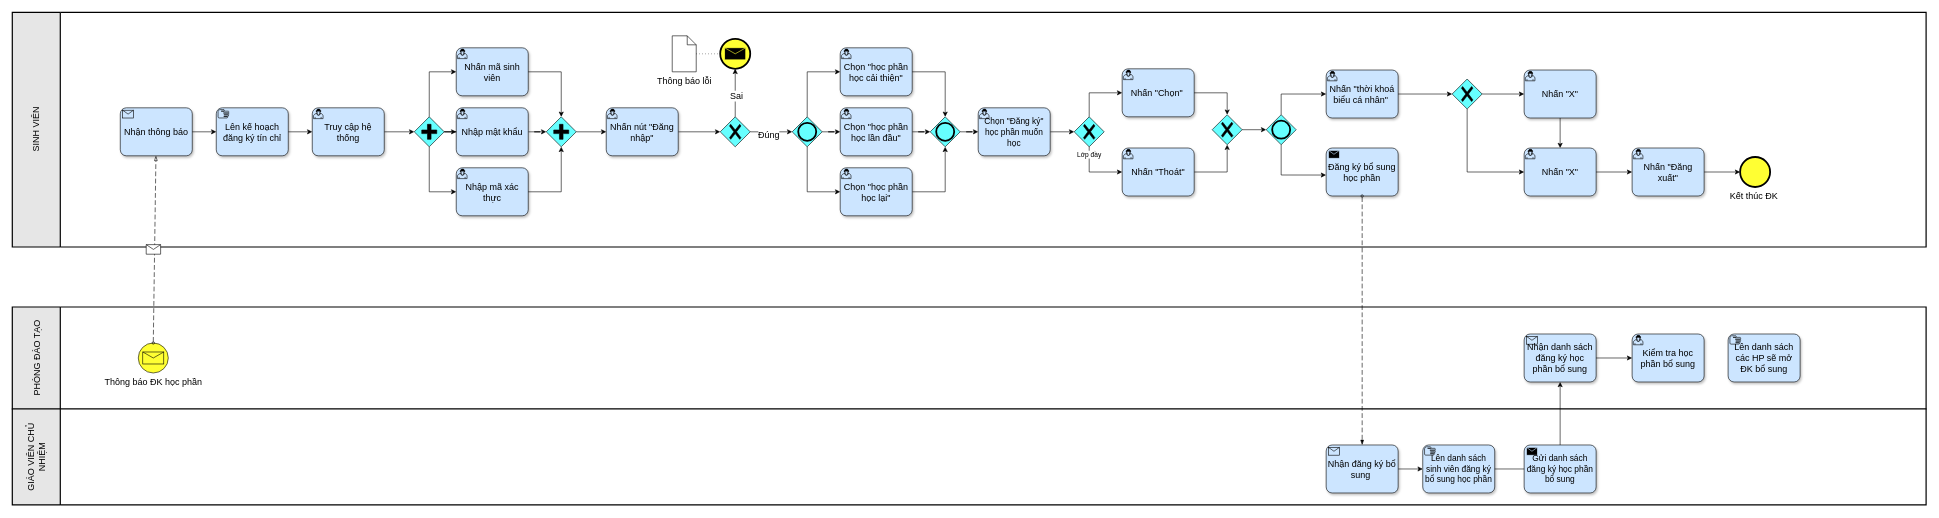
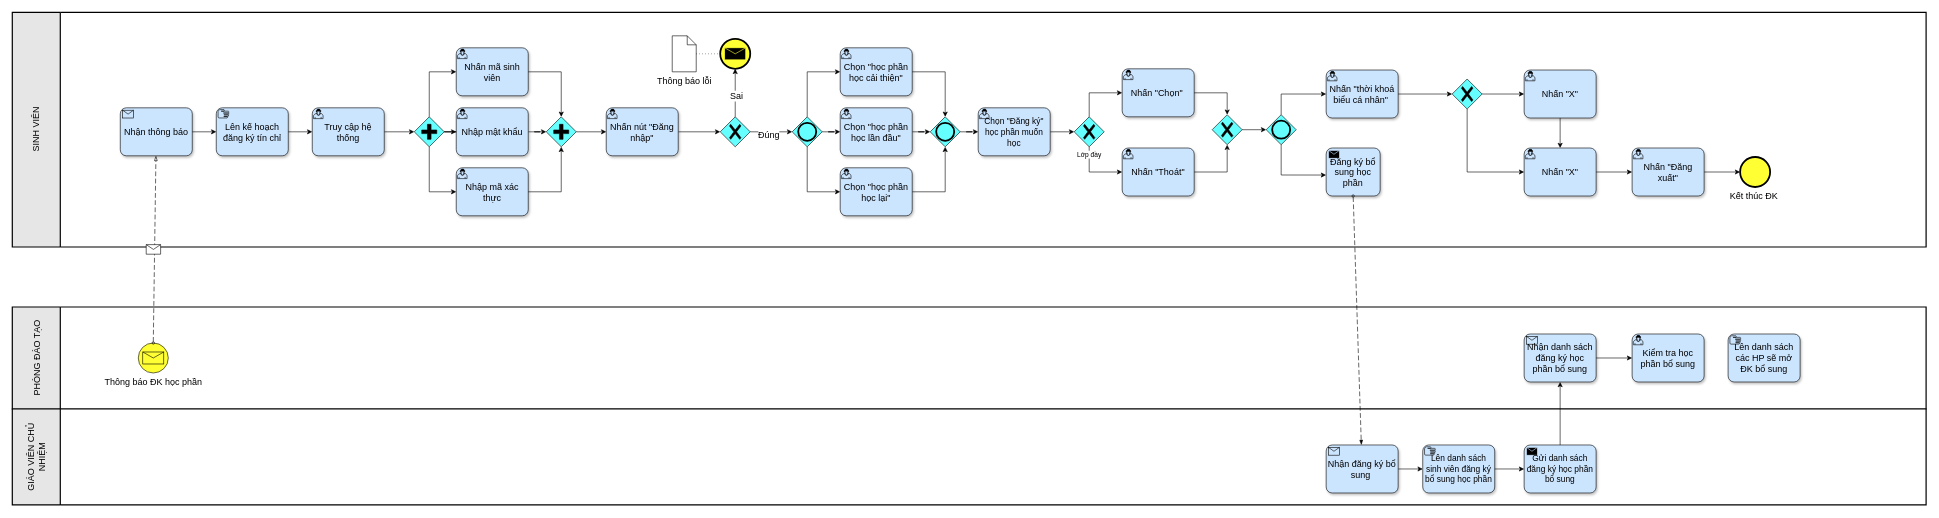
(1362, 172) -> (1353, 172)
(1520, 469) -> (1518, 469)
